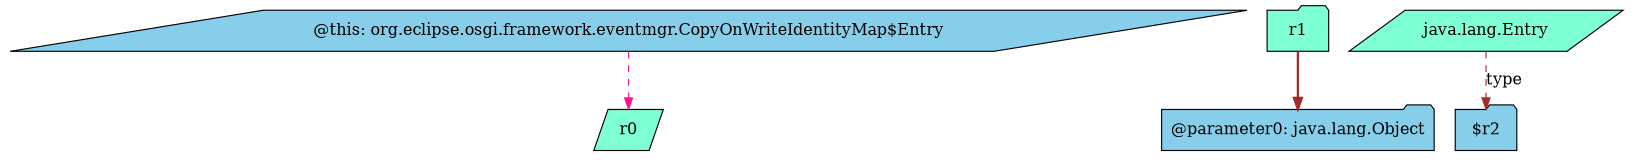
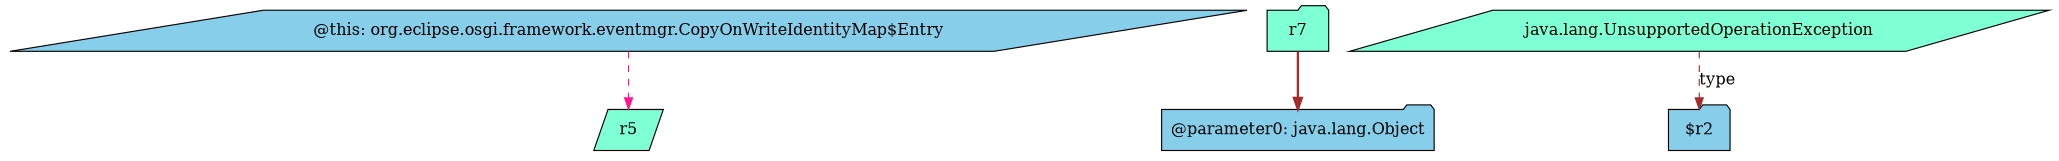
(1298, 31) -> (1298, 31)
(1486, 31) -> (1699, 31)
(629, 130) -> (629, 130)
